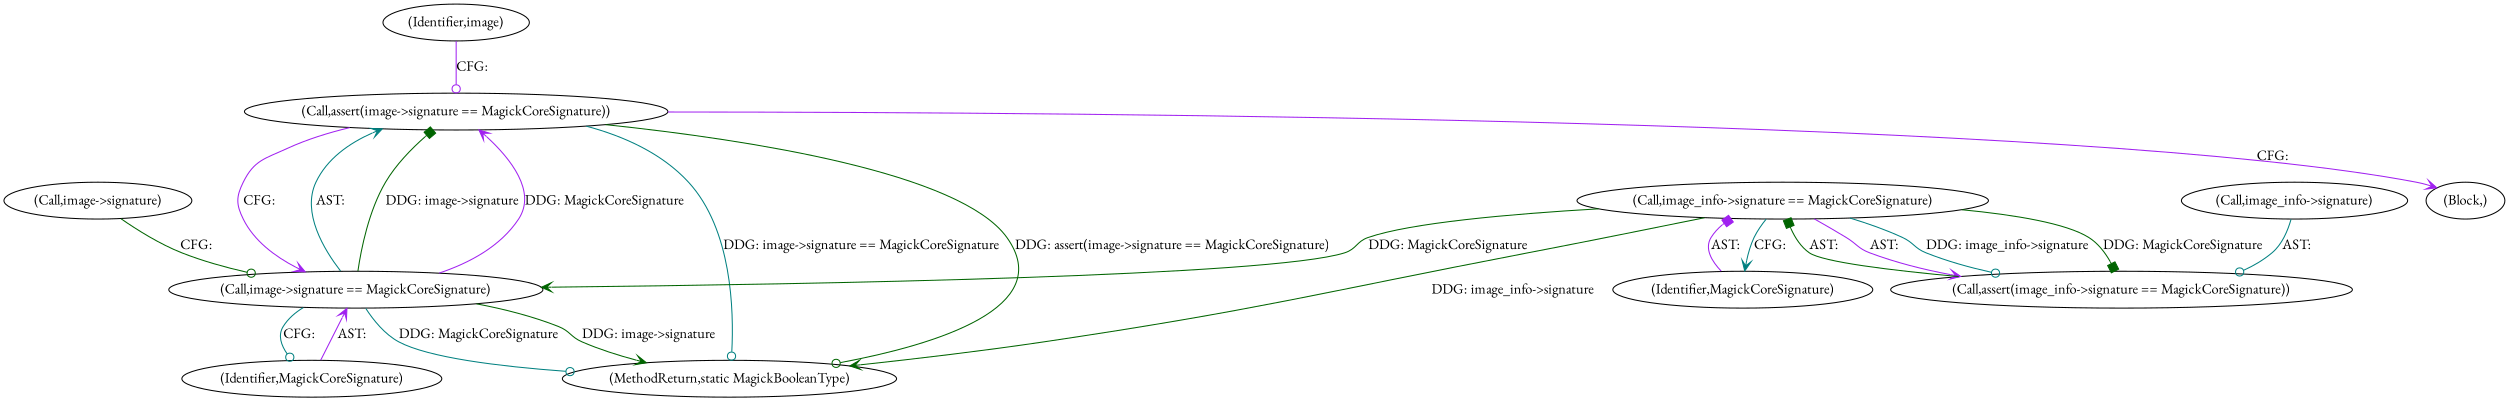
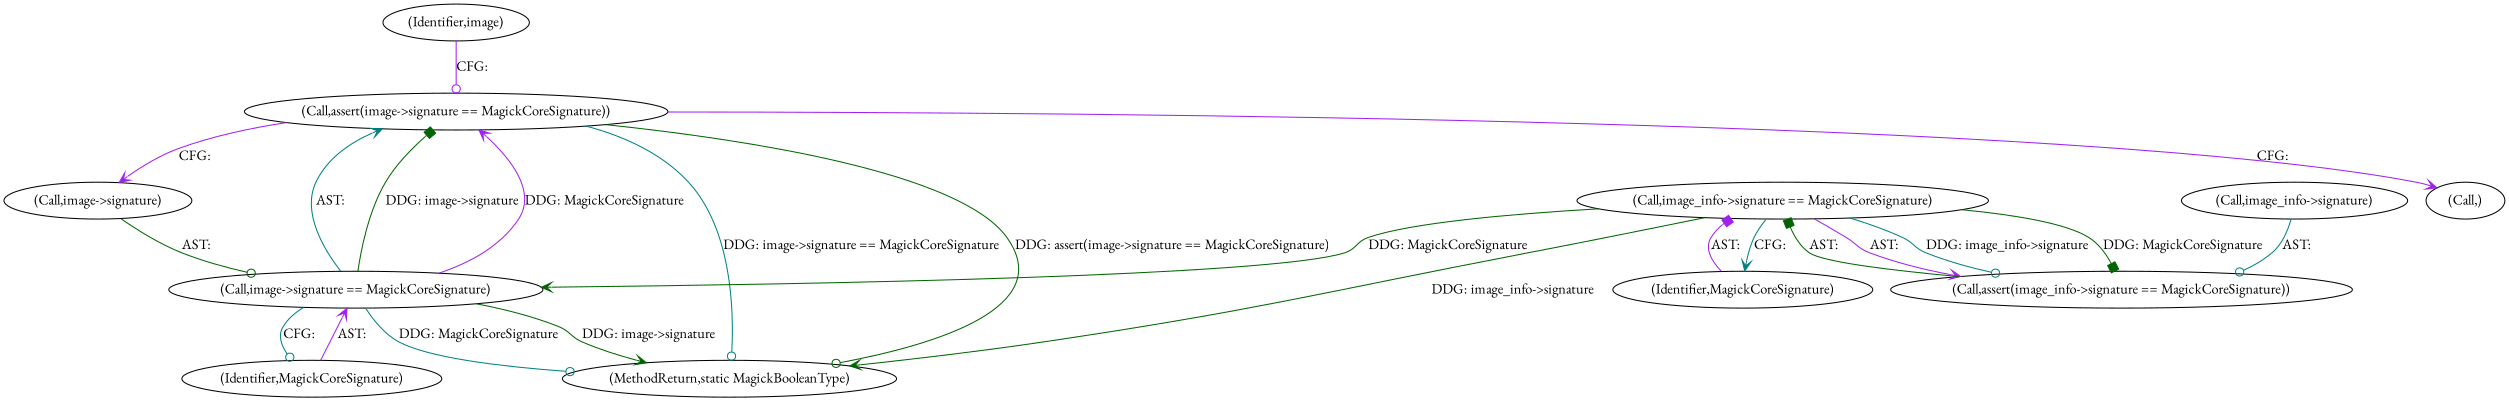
(246, 177) -> (204, 140)
(2465, 201) -> (2465, 201)
(198, 245) -> (198, 245)
